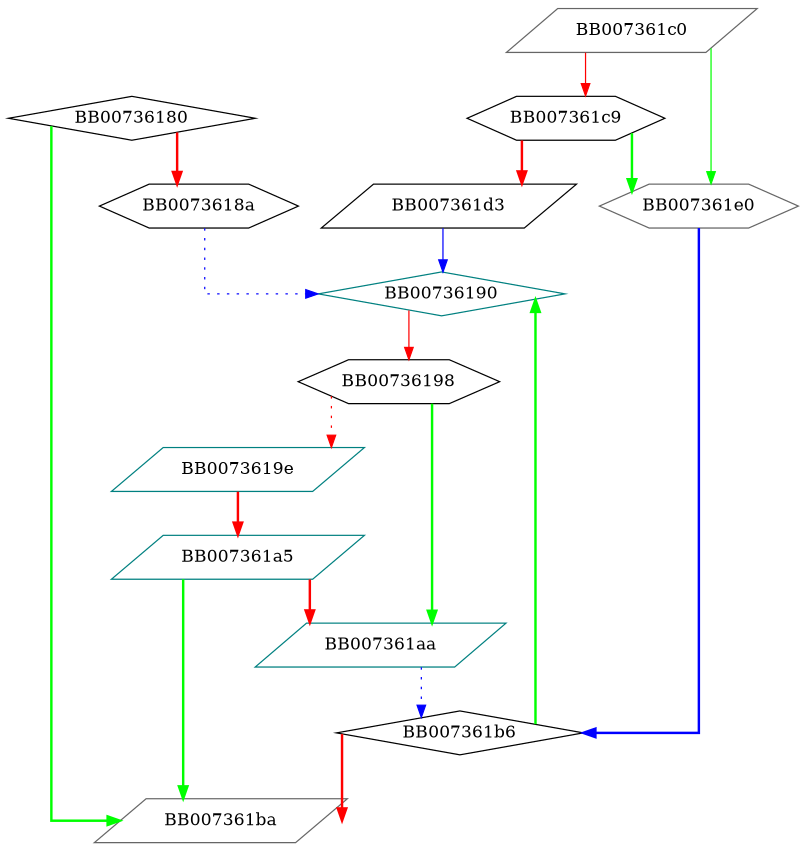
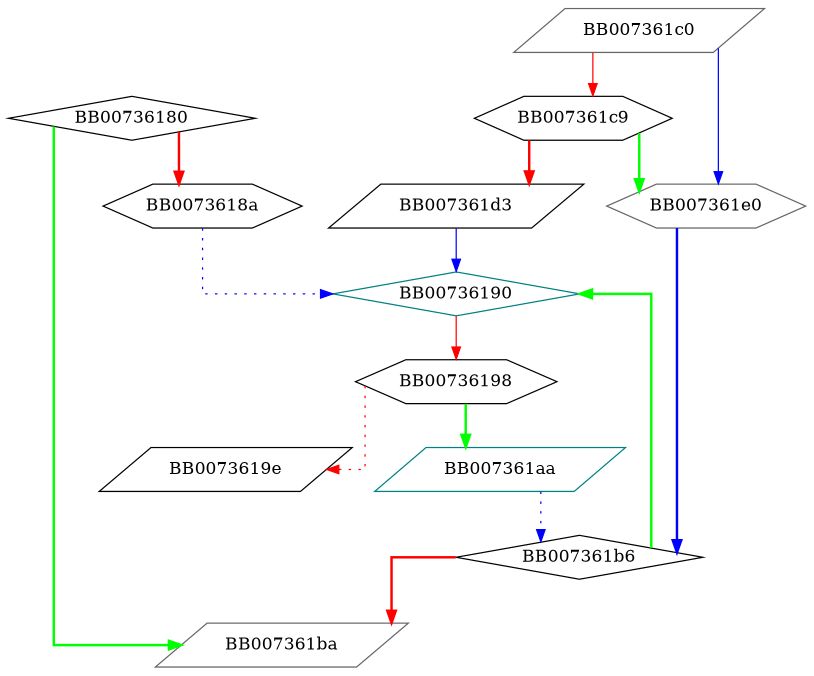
(711, 110) -> (718, 110)
(238, 469) -> (226, 469)
(238, 557) -> none
